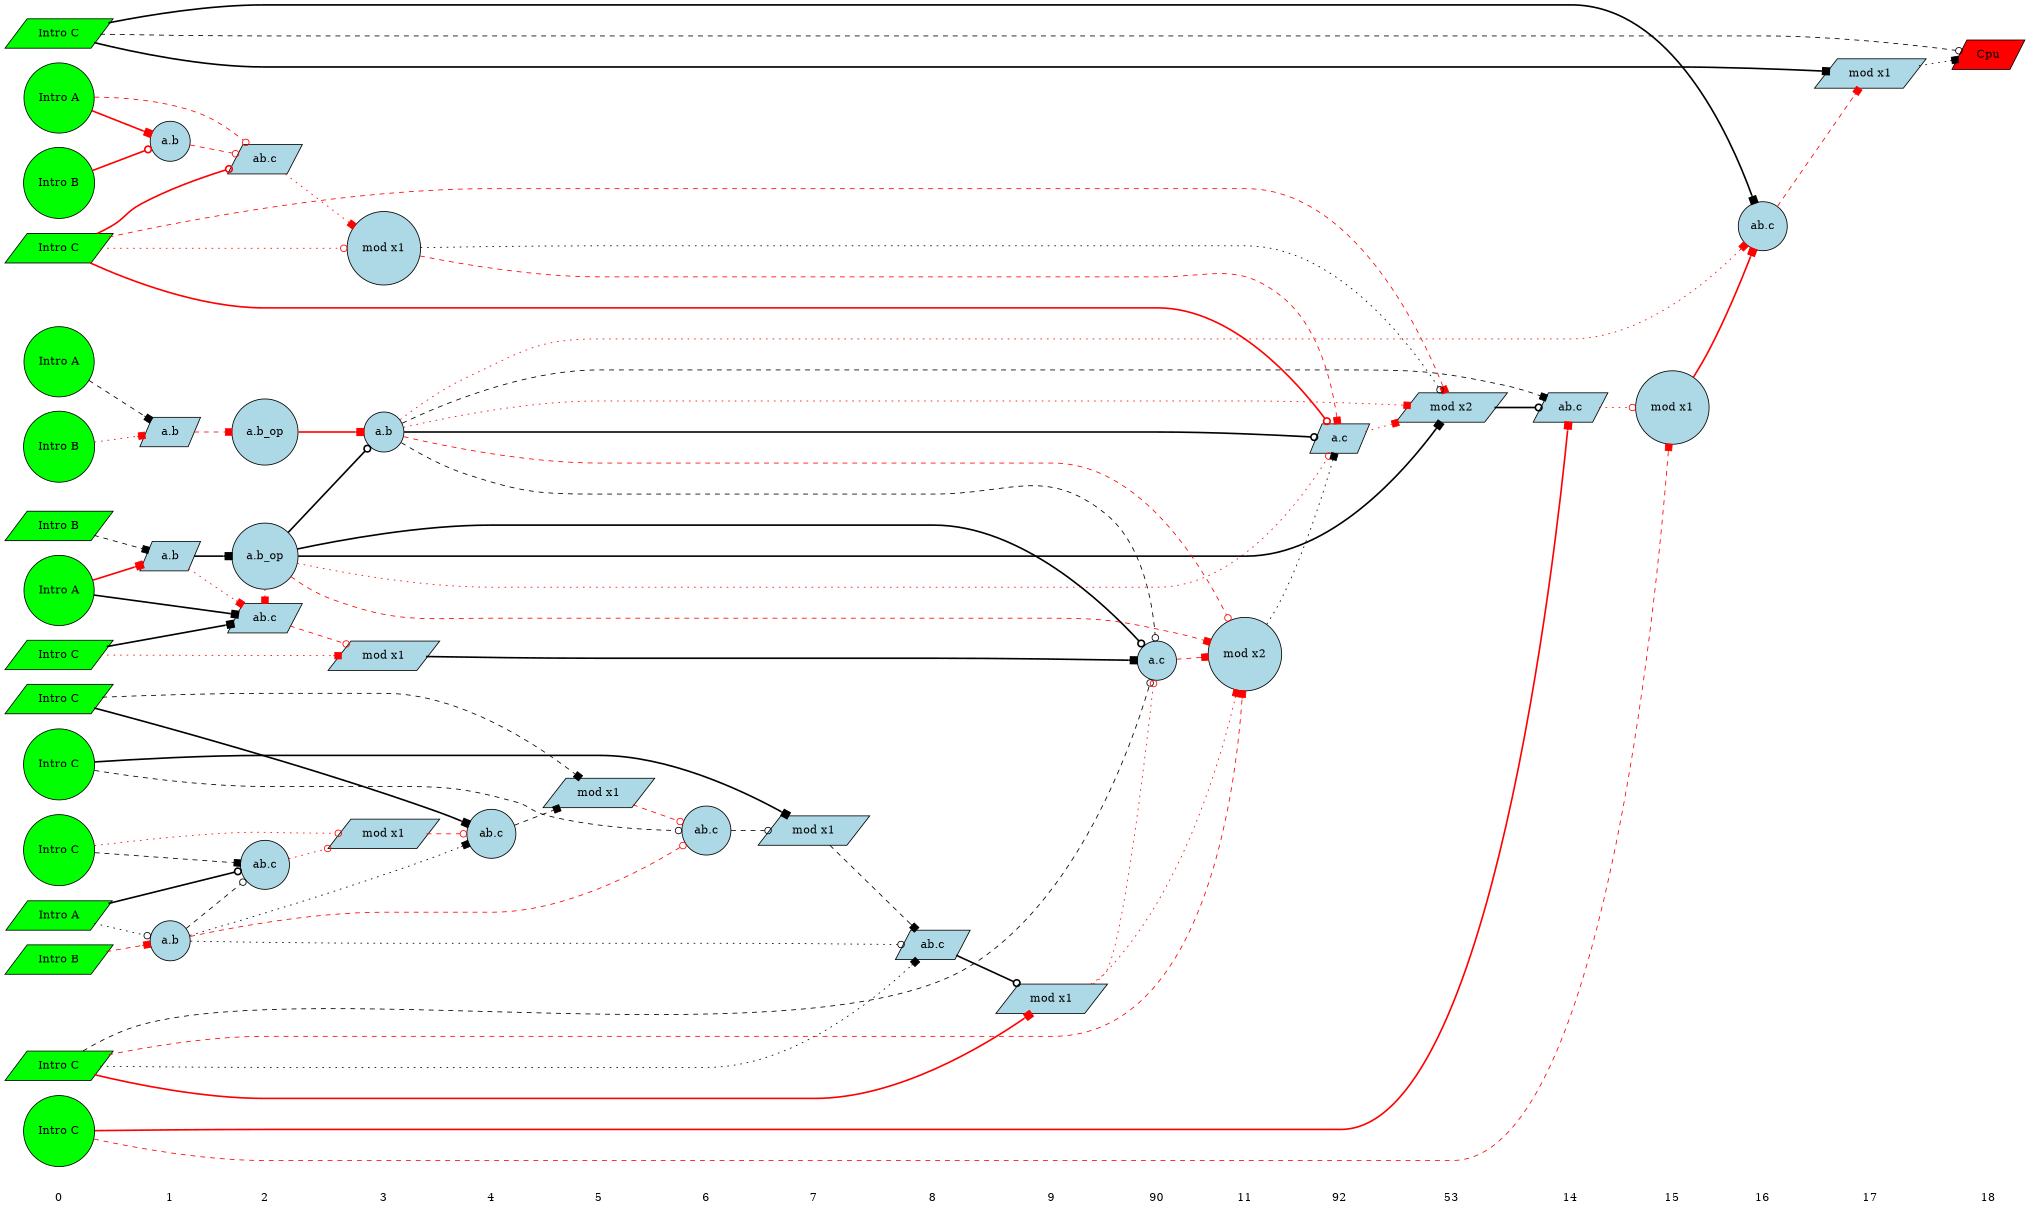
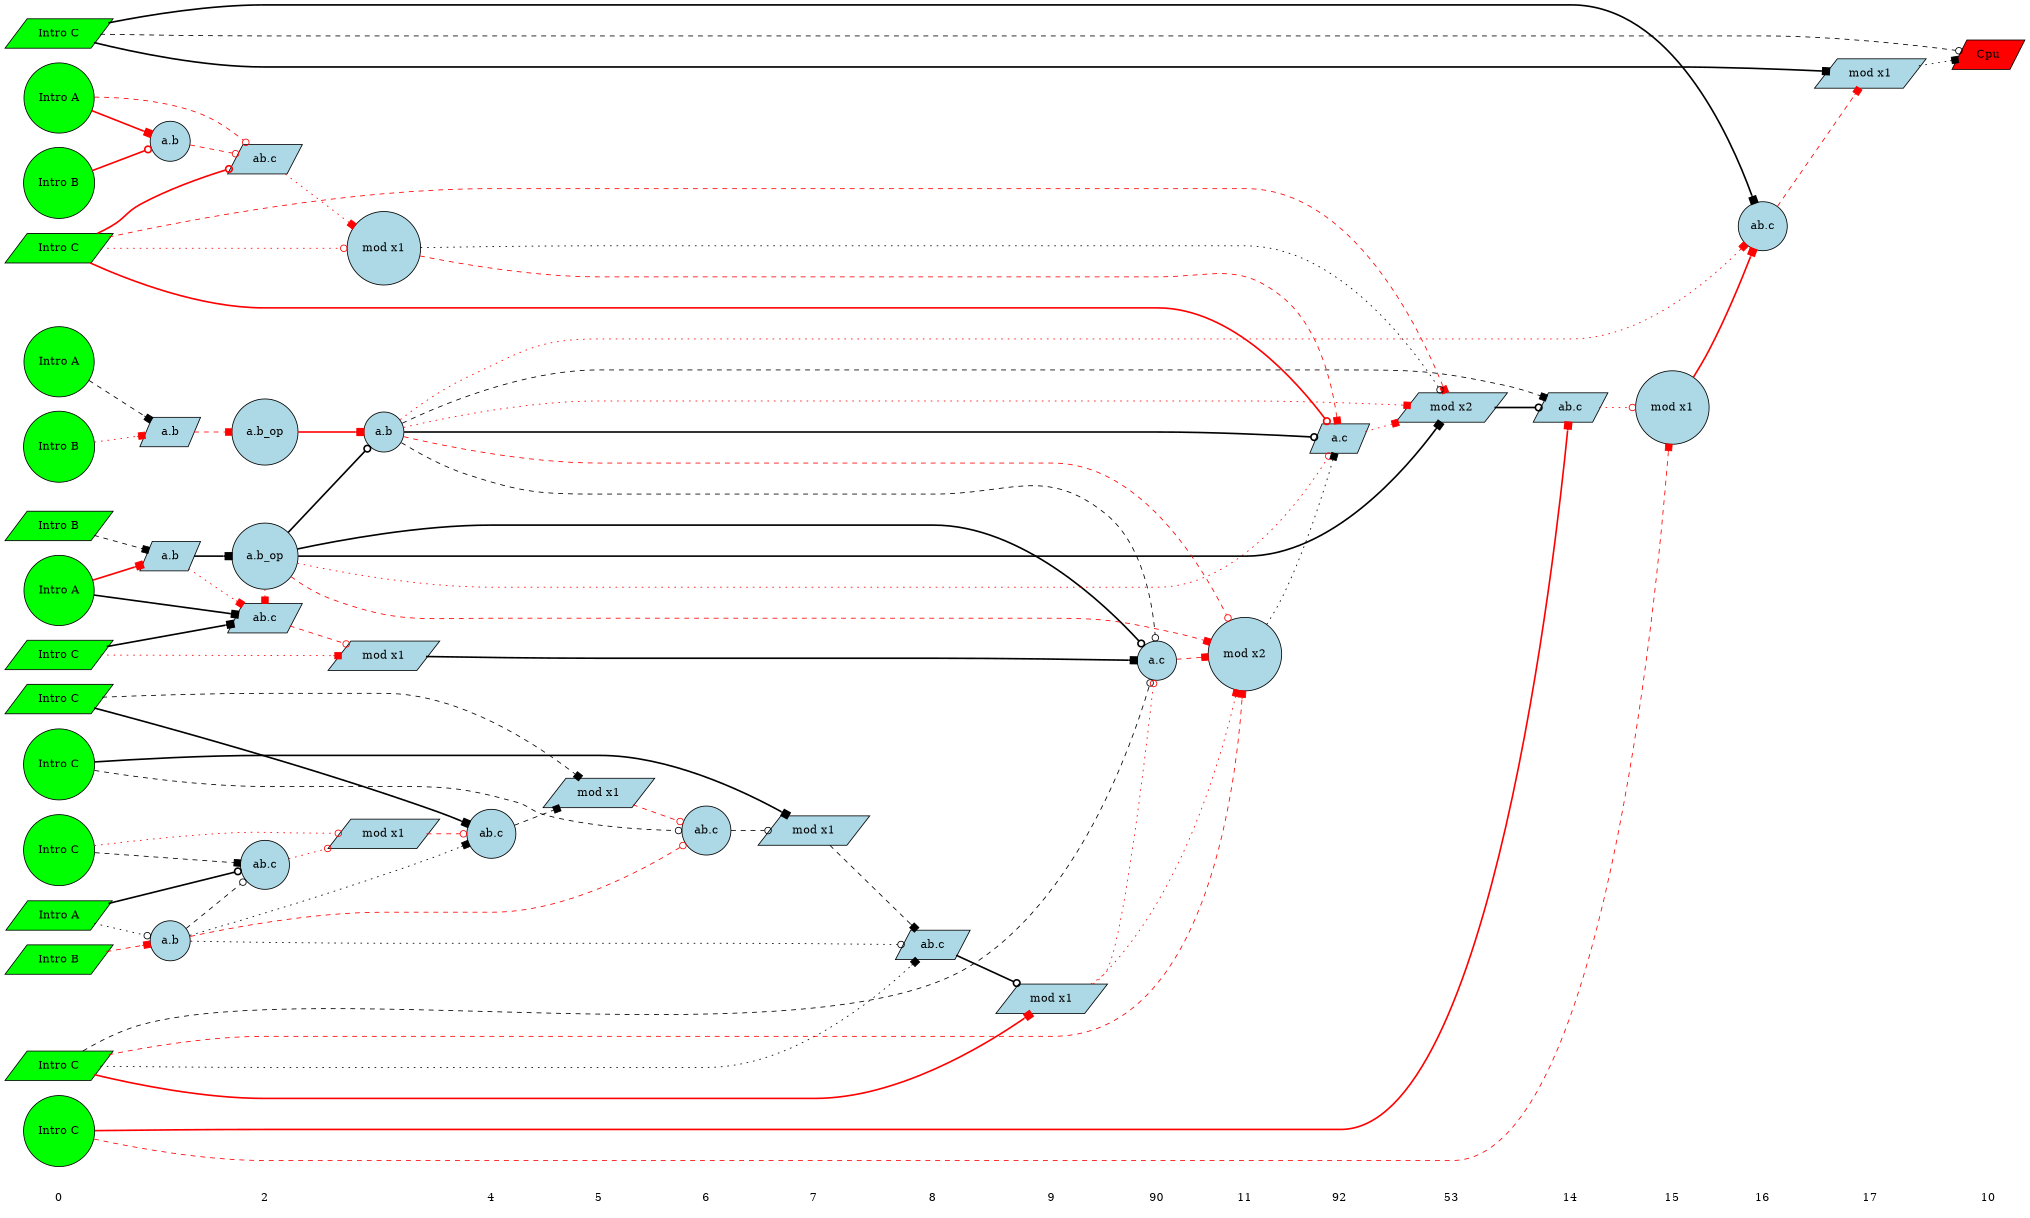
(170, 1198) -> none
(384, 1198) -> none
(1988, 1198) -> (1988, 1198)
